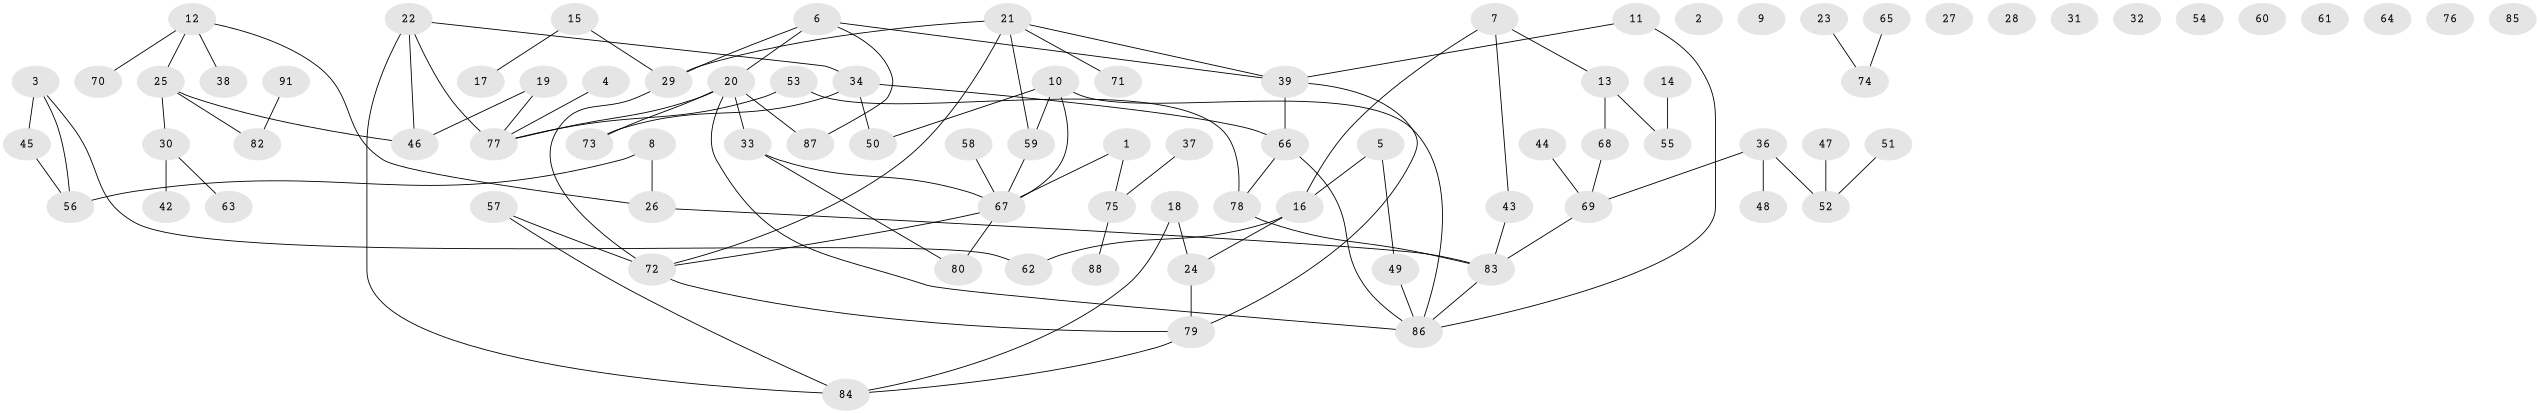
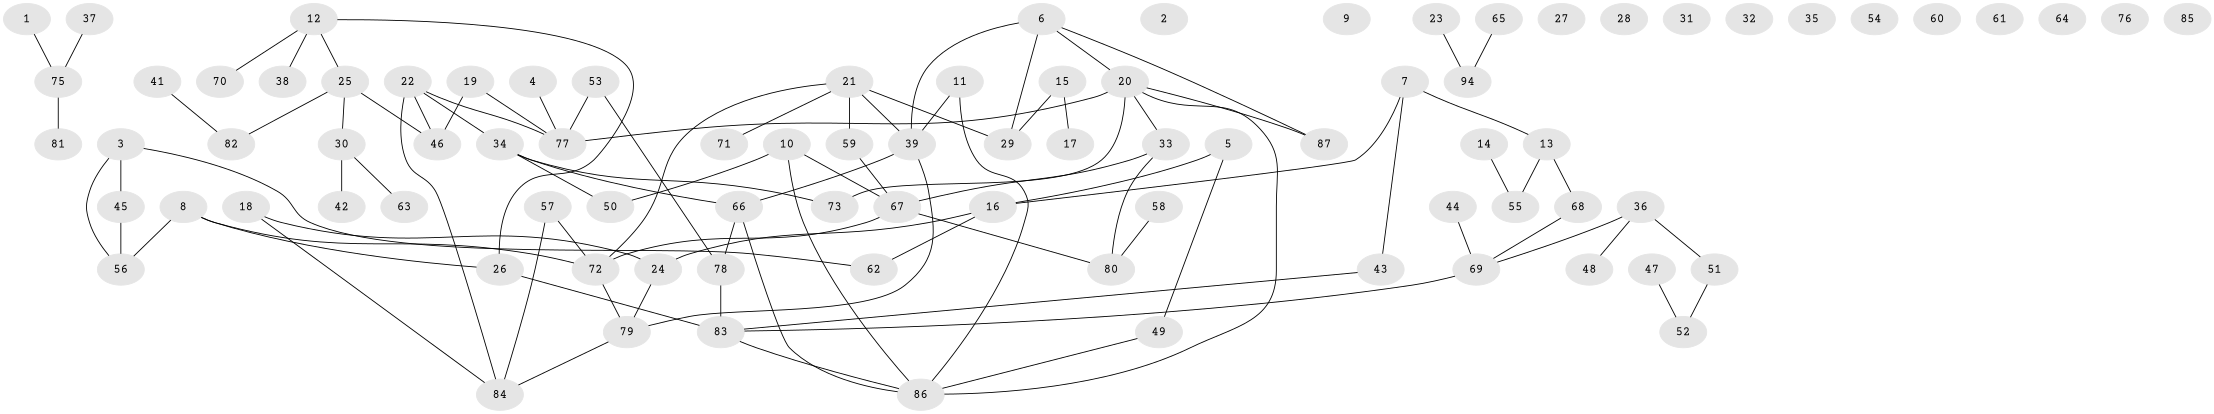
none -> (1812, 19)
(286, 82) -> (157, 82)
(1865, 82) -> (1468, 82)
(1043, 113) -> none
(551, 159) -> (368, 244)
(985, 176) -> (1135, 238)
(1064, 176) -> none
(1794, 176) -> (1678, 238)
(1096, 270) -> (58, 144)
